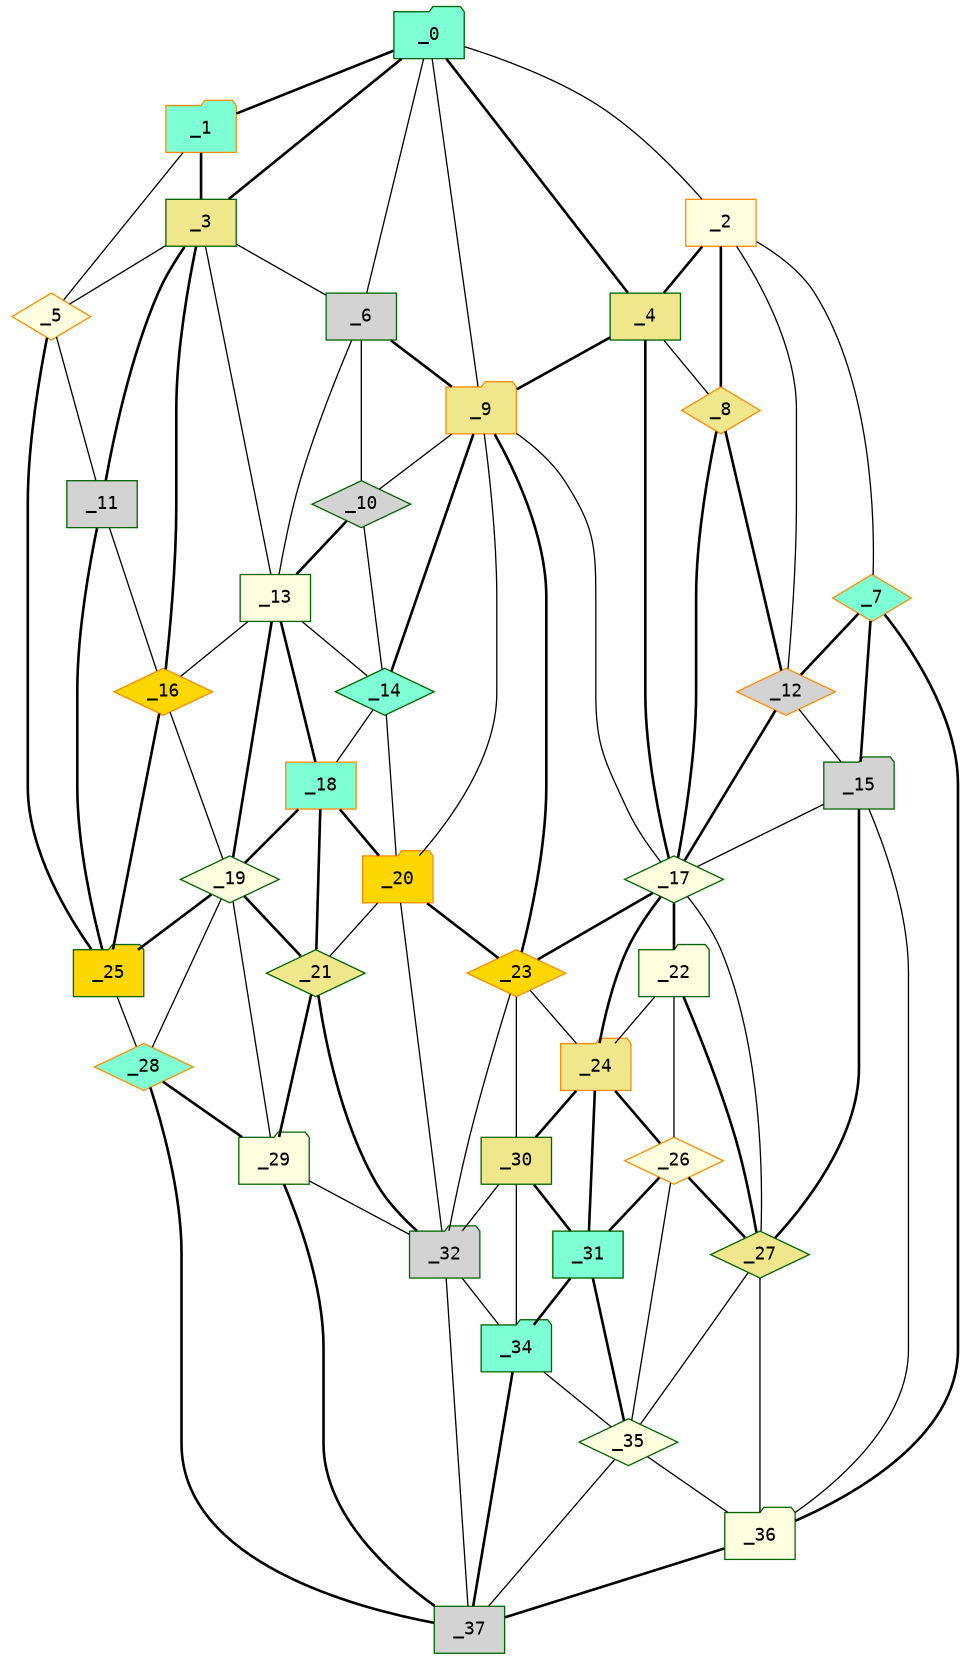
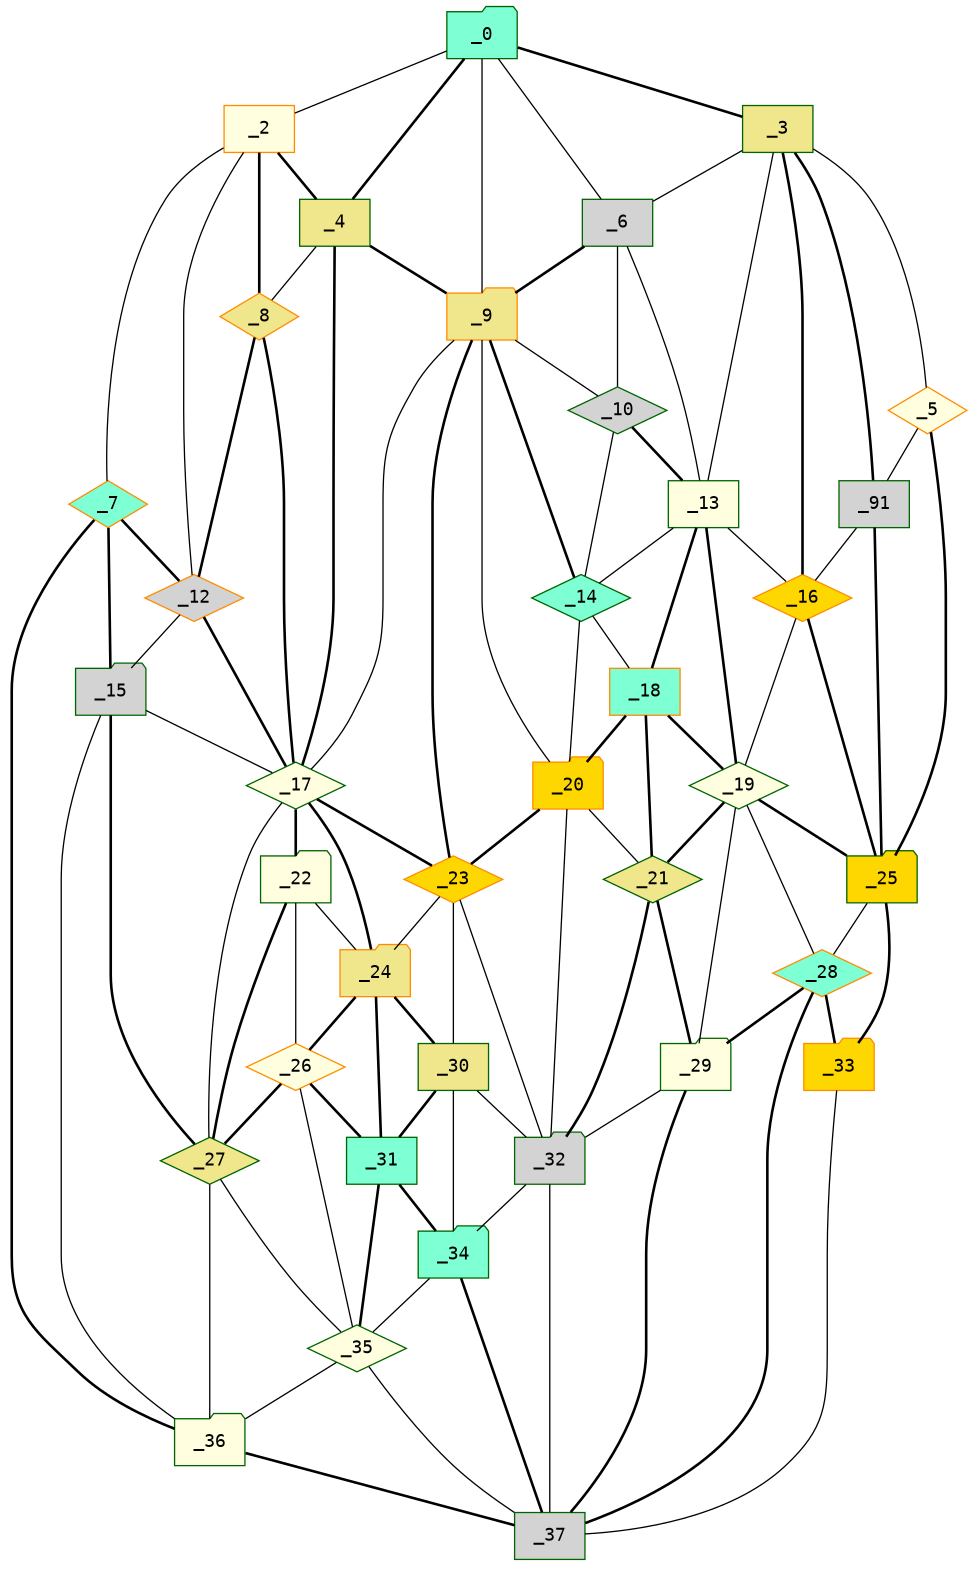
(201, 129) -> none
(102, 504) -> (874, 504)
none -> (839, 1067)
